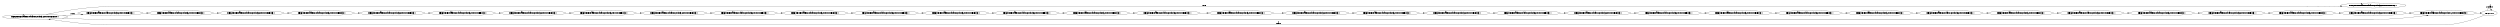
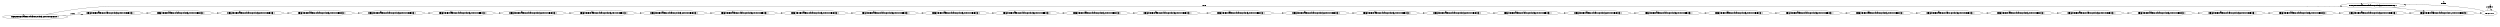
(1245, 19) -> (2408, 9)
(1268, 25) -> (2445, 6)
